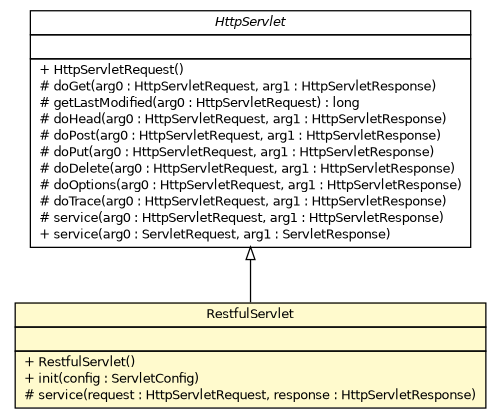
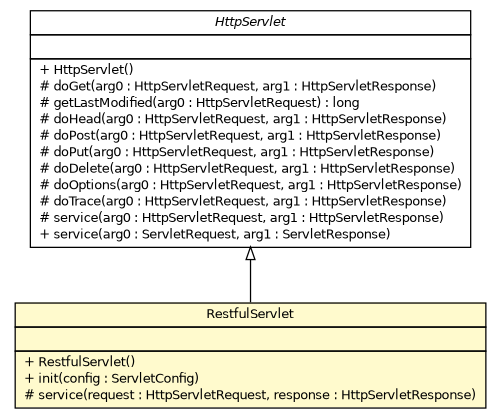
(112, 70) -> (87, 70)
